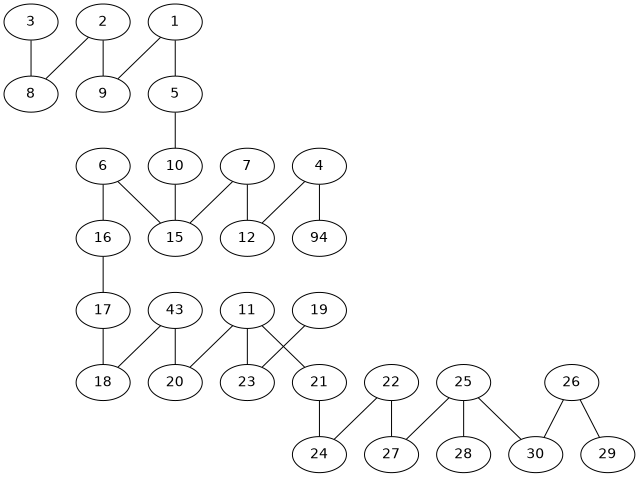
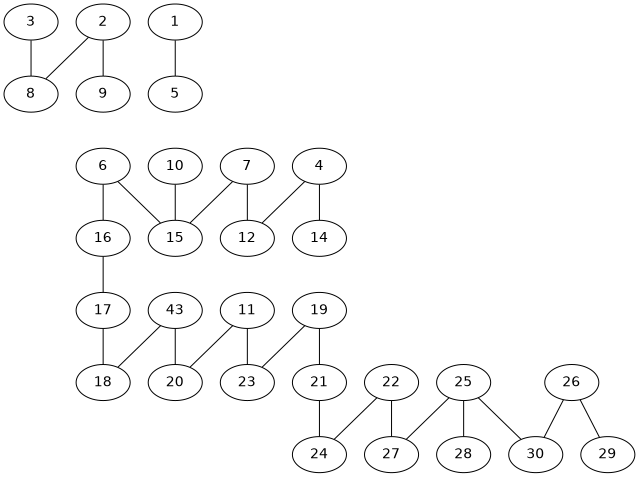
(139, 58) -> none
(175, 130) -> none
(319, 238) -> (319, 238)
(279, 342) -> (319, 347)
